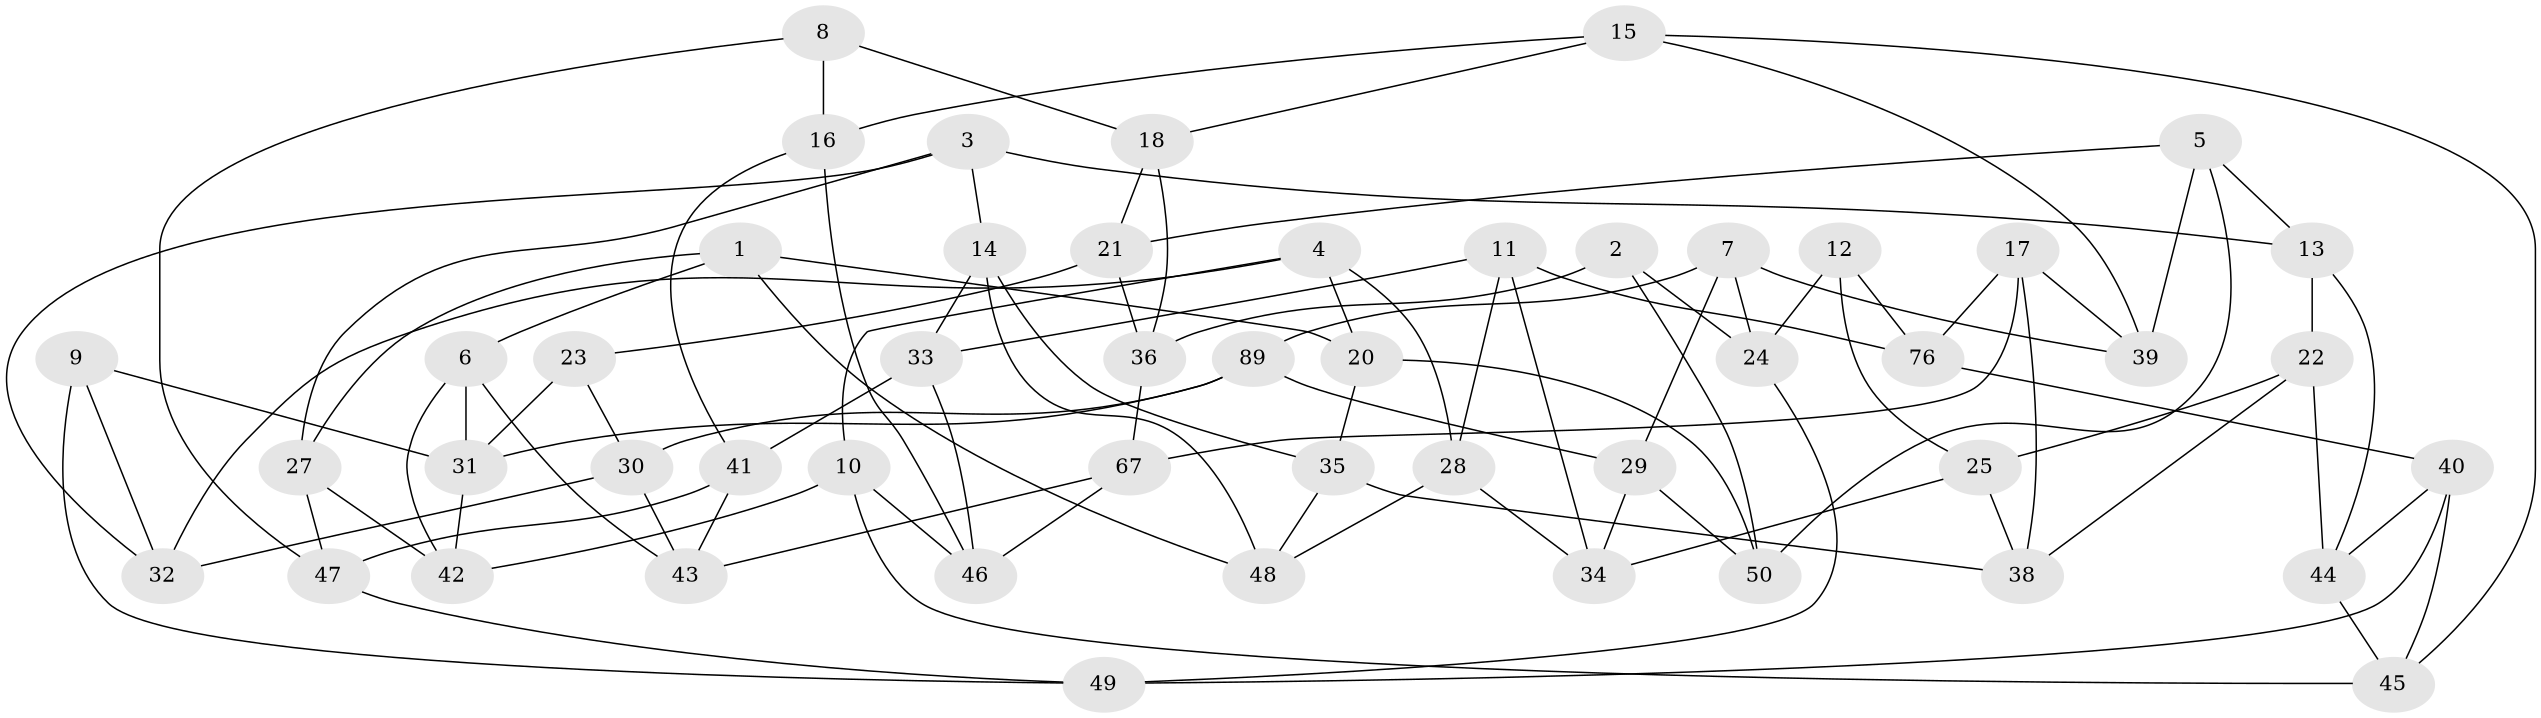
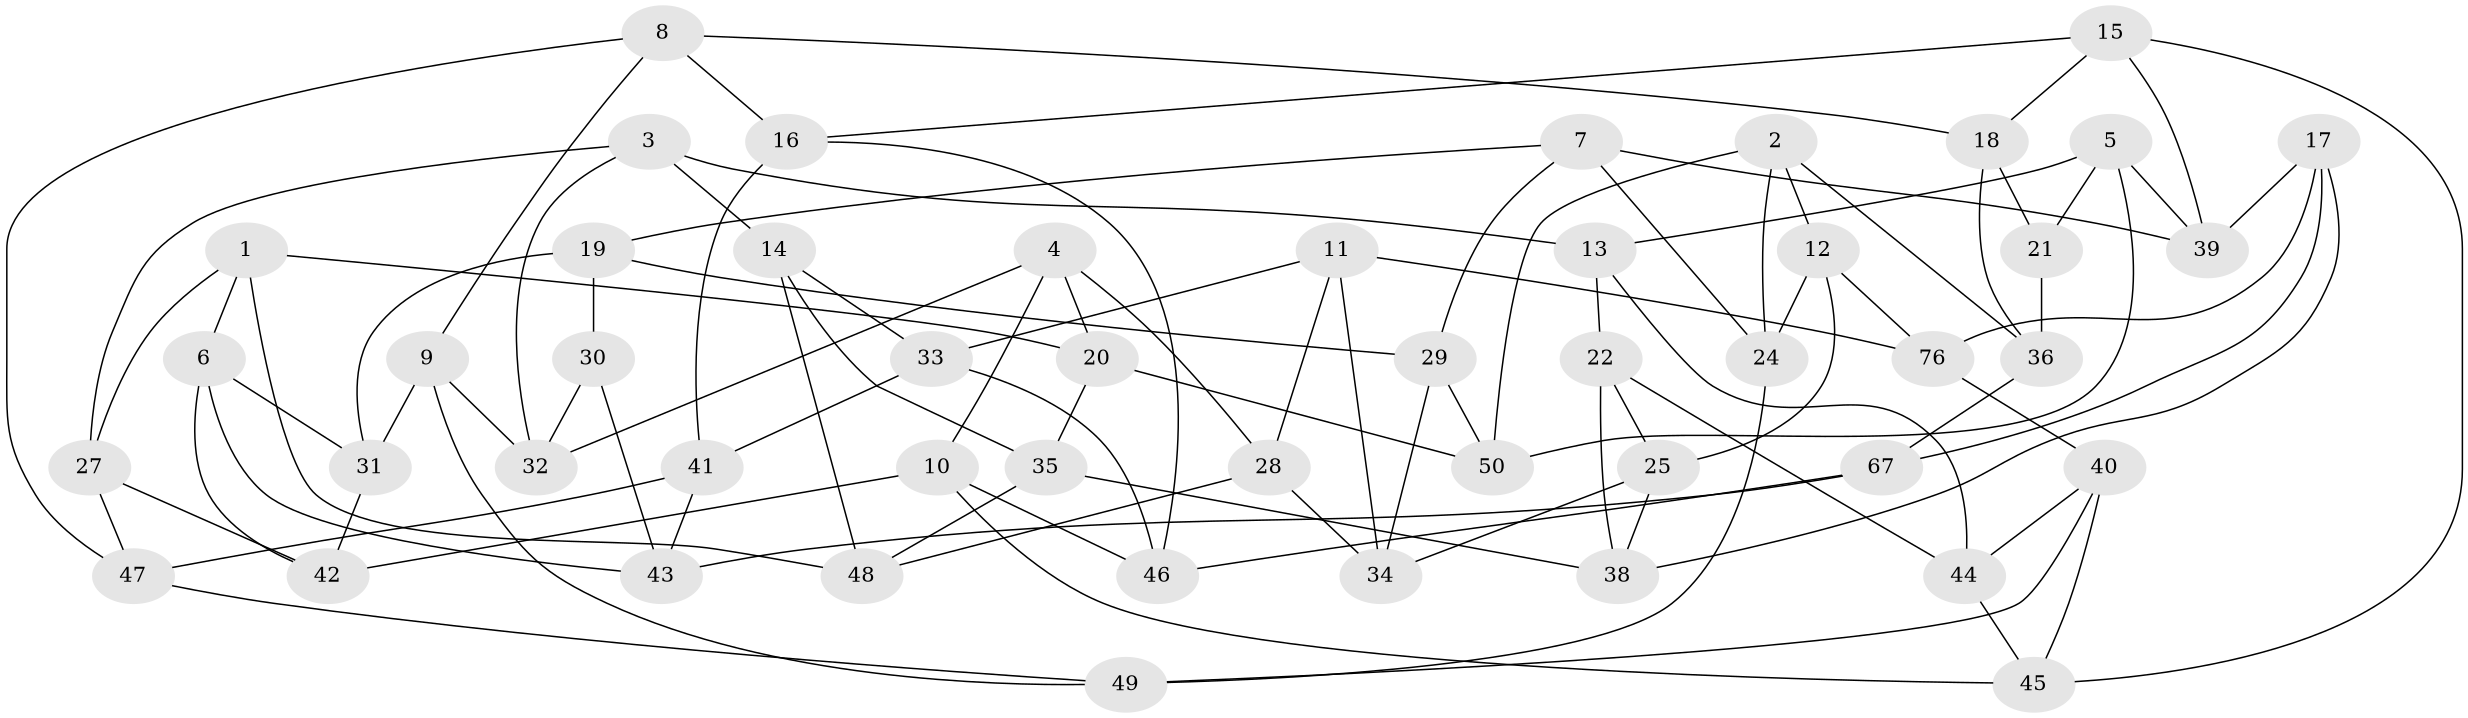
none -> (537, 191)
none -> (1797, 196)
(575, 359) -> none
(1253, 359) -> (594, 250)
